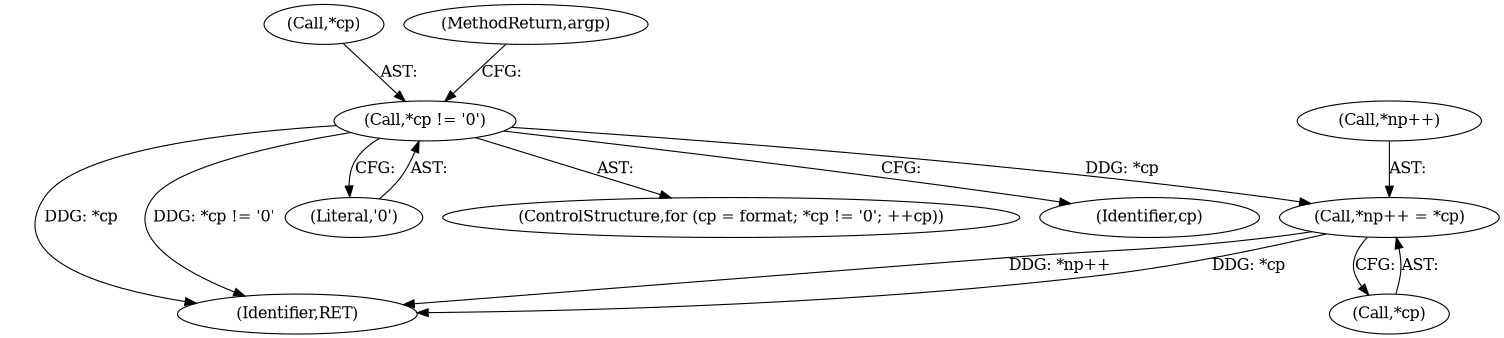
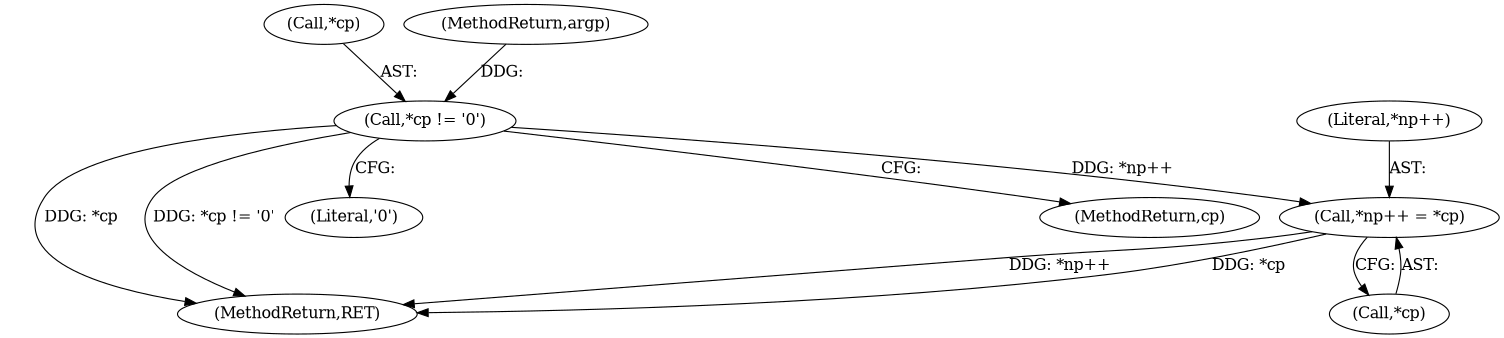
(504, 73) -> (504, 73)
(1389, 121) -> (1389, 121)
(1122, 169) -> (1122, 169)
(400, 178) -> none
(731, 218) -> none
(1150, 218) -> (1150, 218)
(297, 314) -> (297, 314)
